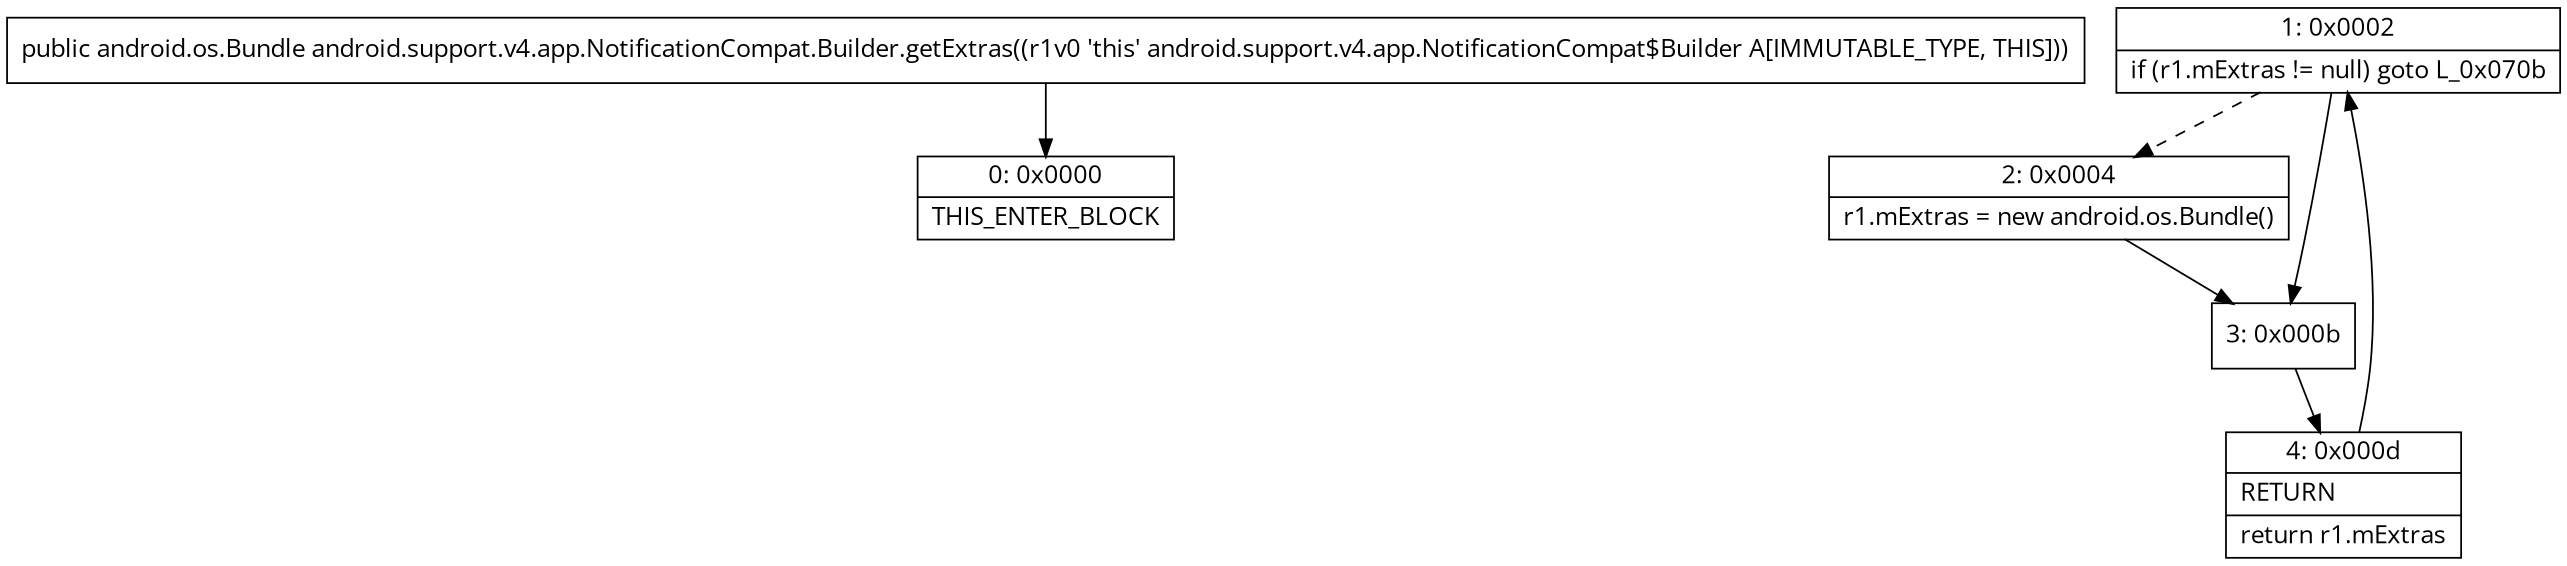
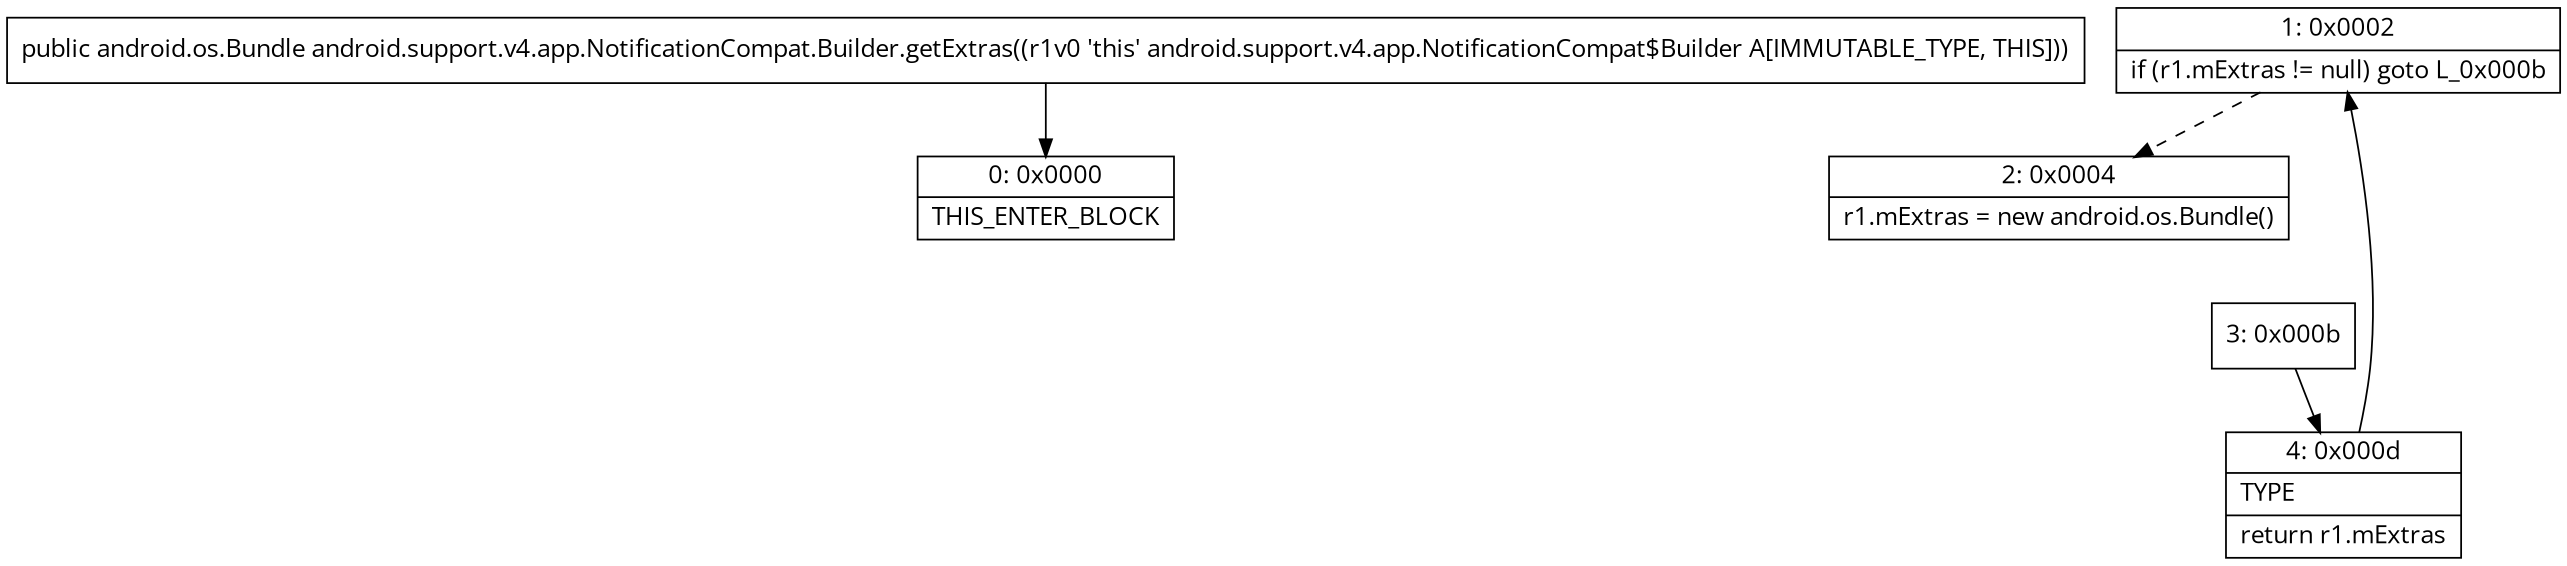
(2338, 71) -> (2338, 71)
(2314, 189) -> none
(2171, 267) -> none
(2289, 493) -> (2268, 493)
